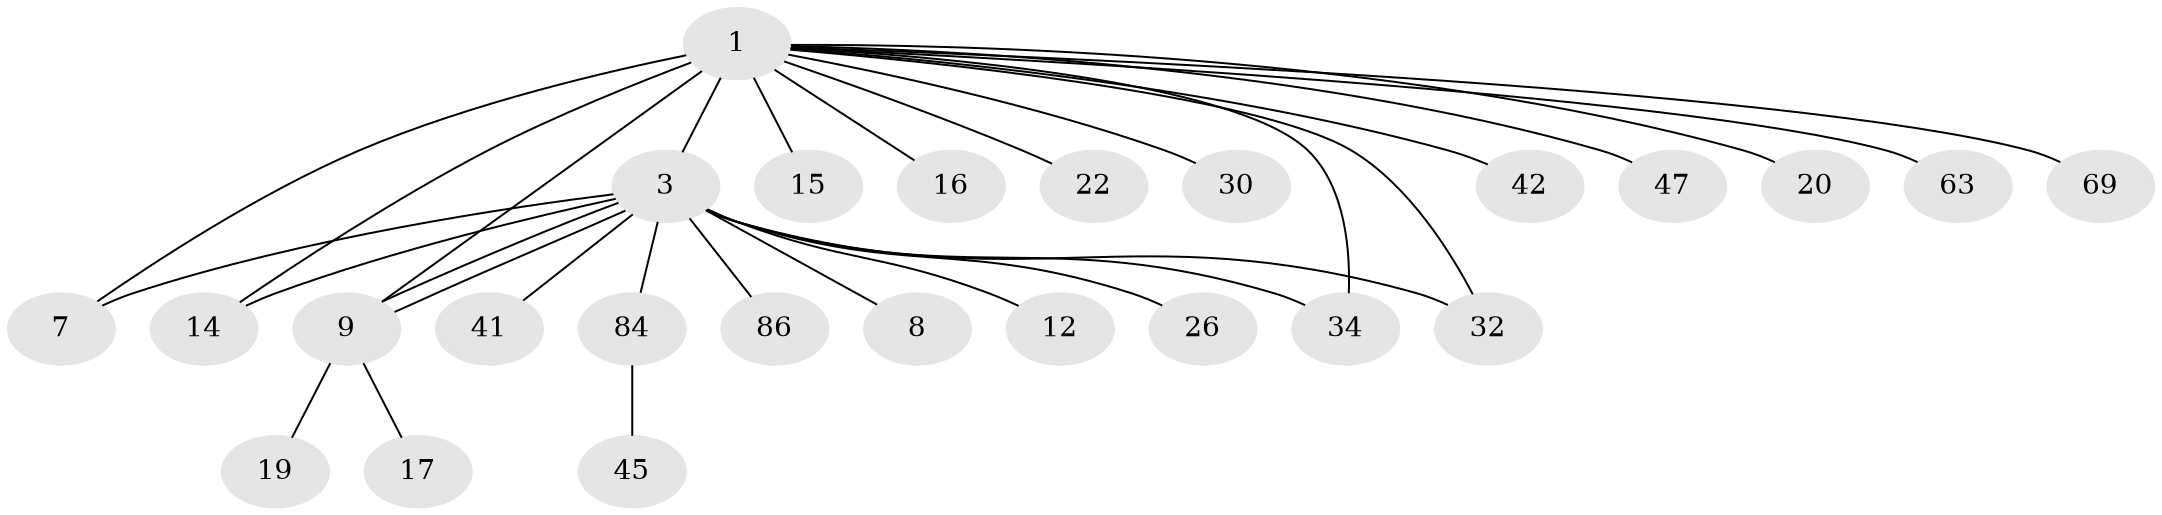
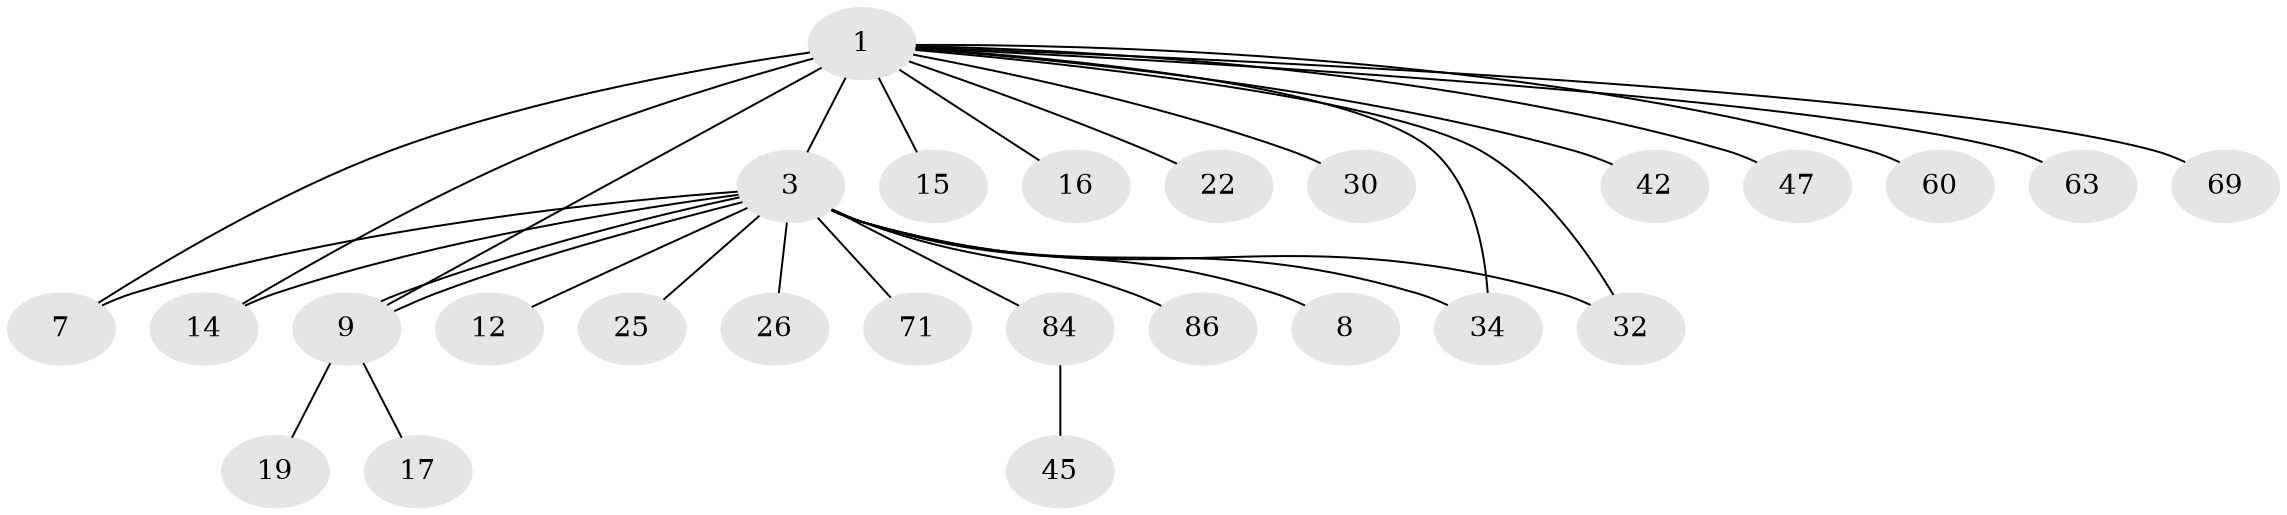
(1815, 186) -> (1940, 186)
(490, 329) -> (918, 329)
none -> (632, 329)
